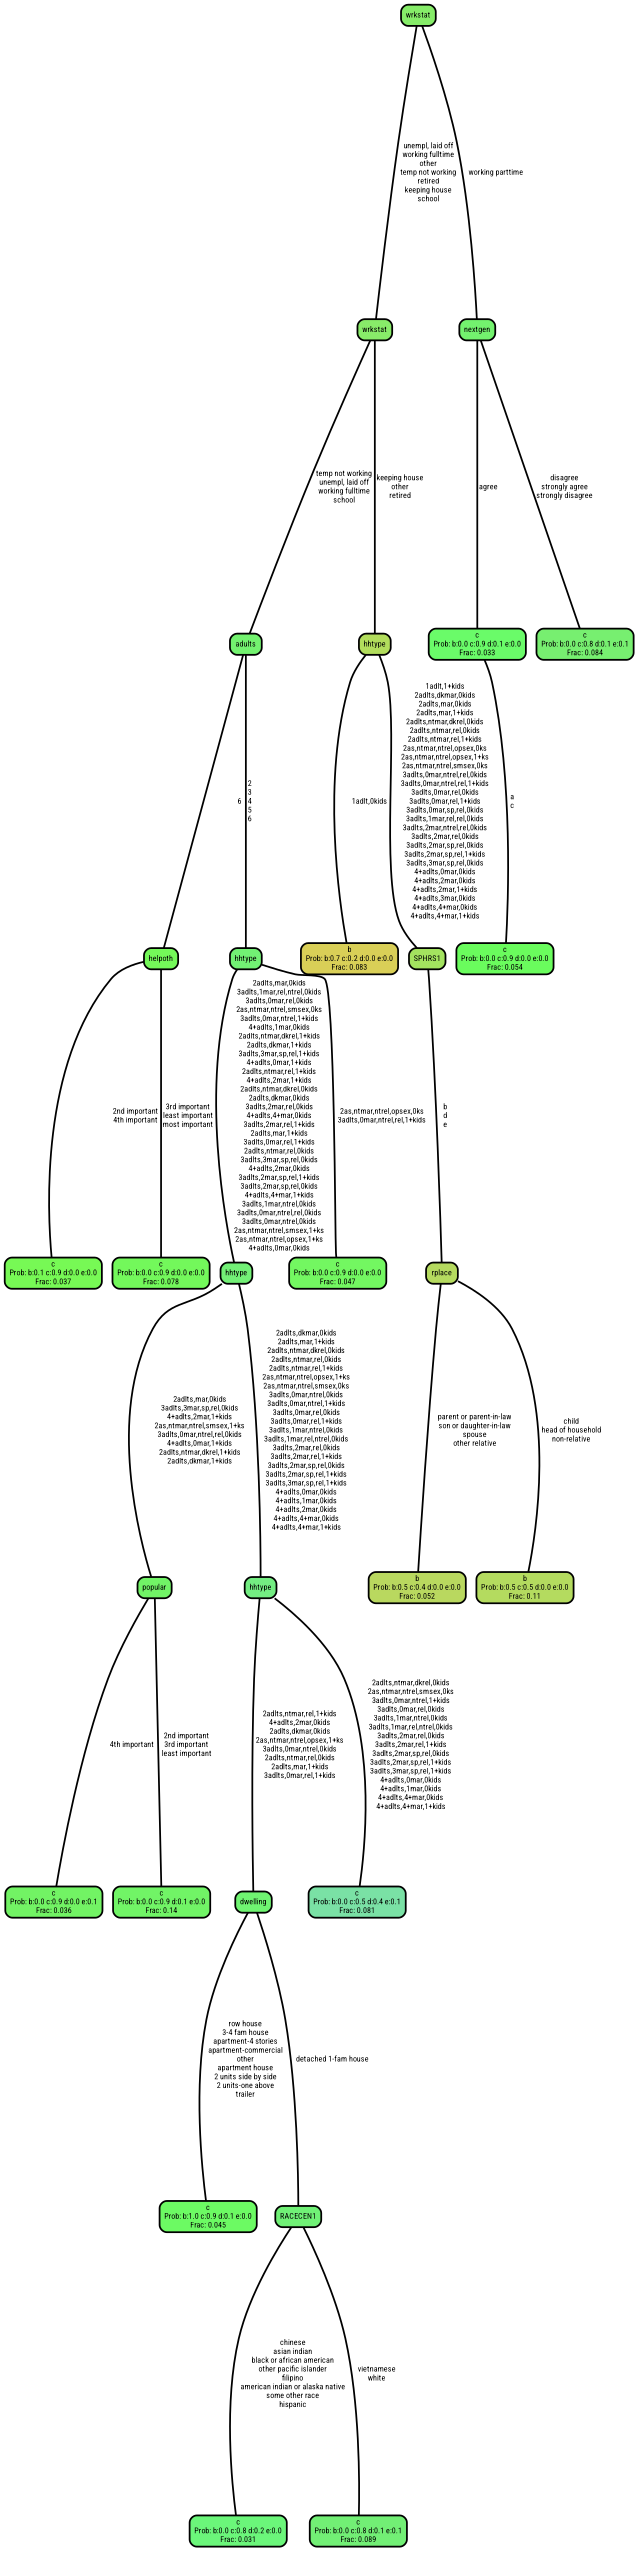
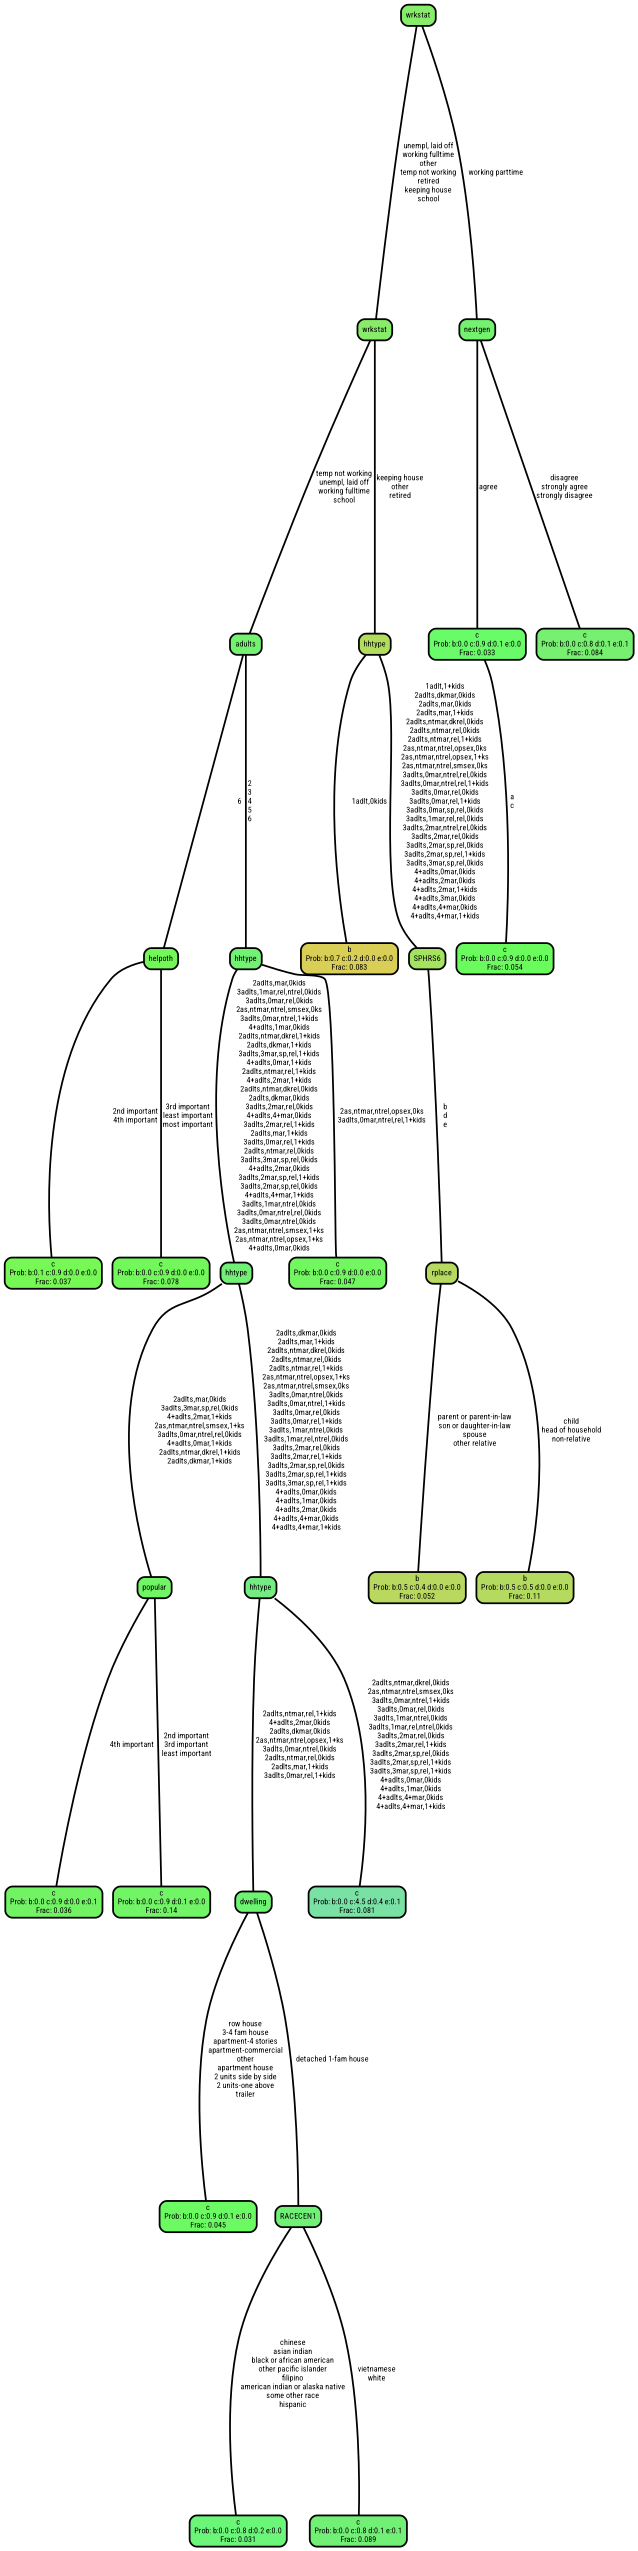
(427, 959) -> (427, 959)
(357, 1902) -> (357, 1902)
(208, 2217) -> (208, 2217)
